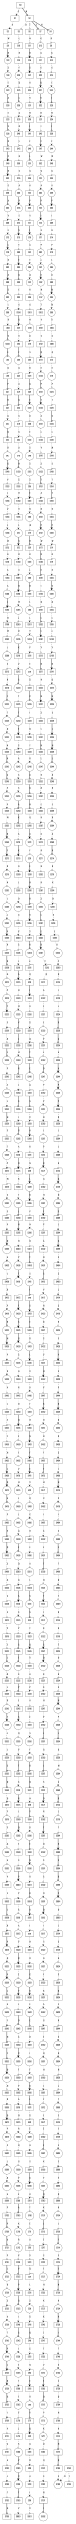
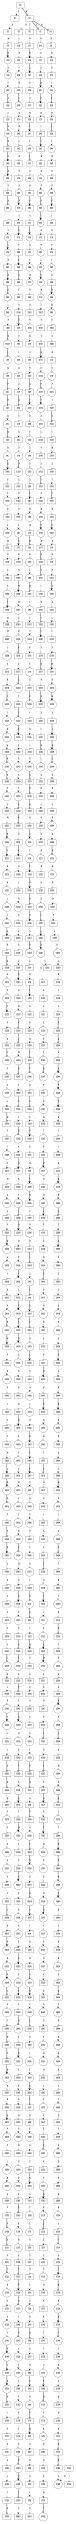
(8, 215) -> none
(19, 351) -> (19, 351)
(45, 975) -> (40, 968)
none -> (18, 1290)
(58, 1628) -> (58, 1628)
